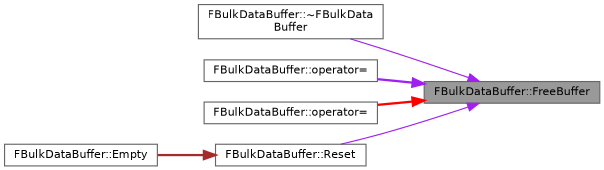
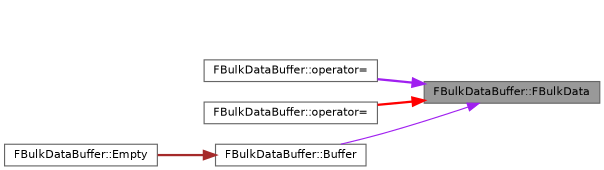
(291, 22) -> none
(512, 92) -> (512, 92)
(291, 155) -> (291, 155)
